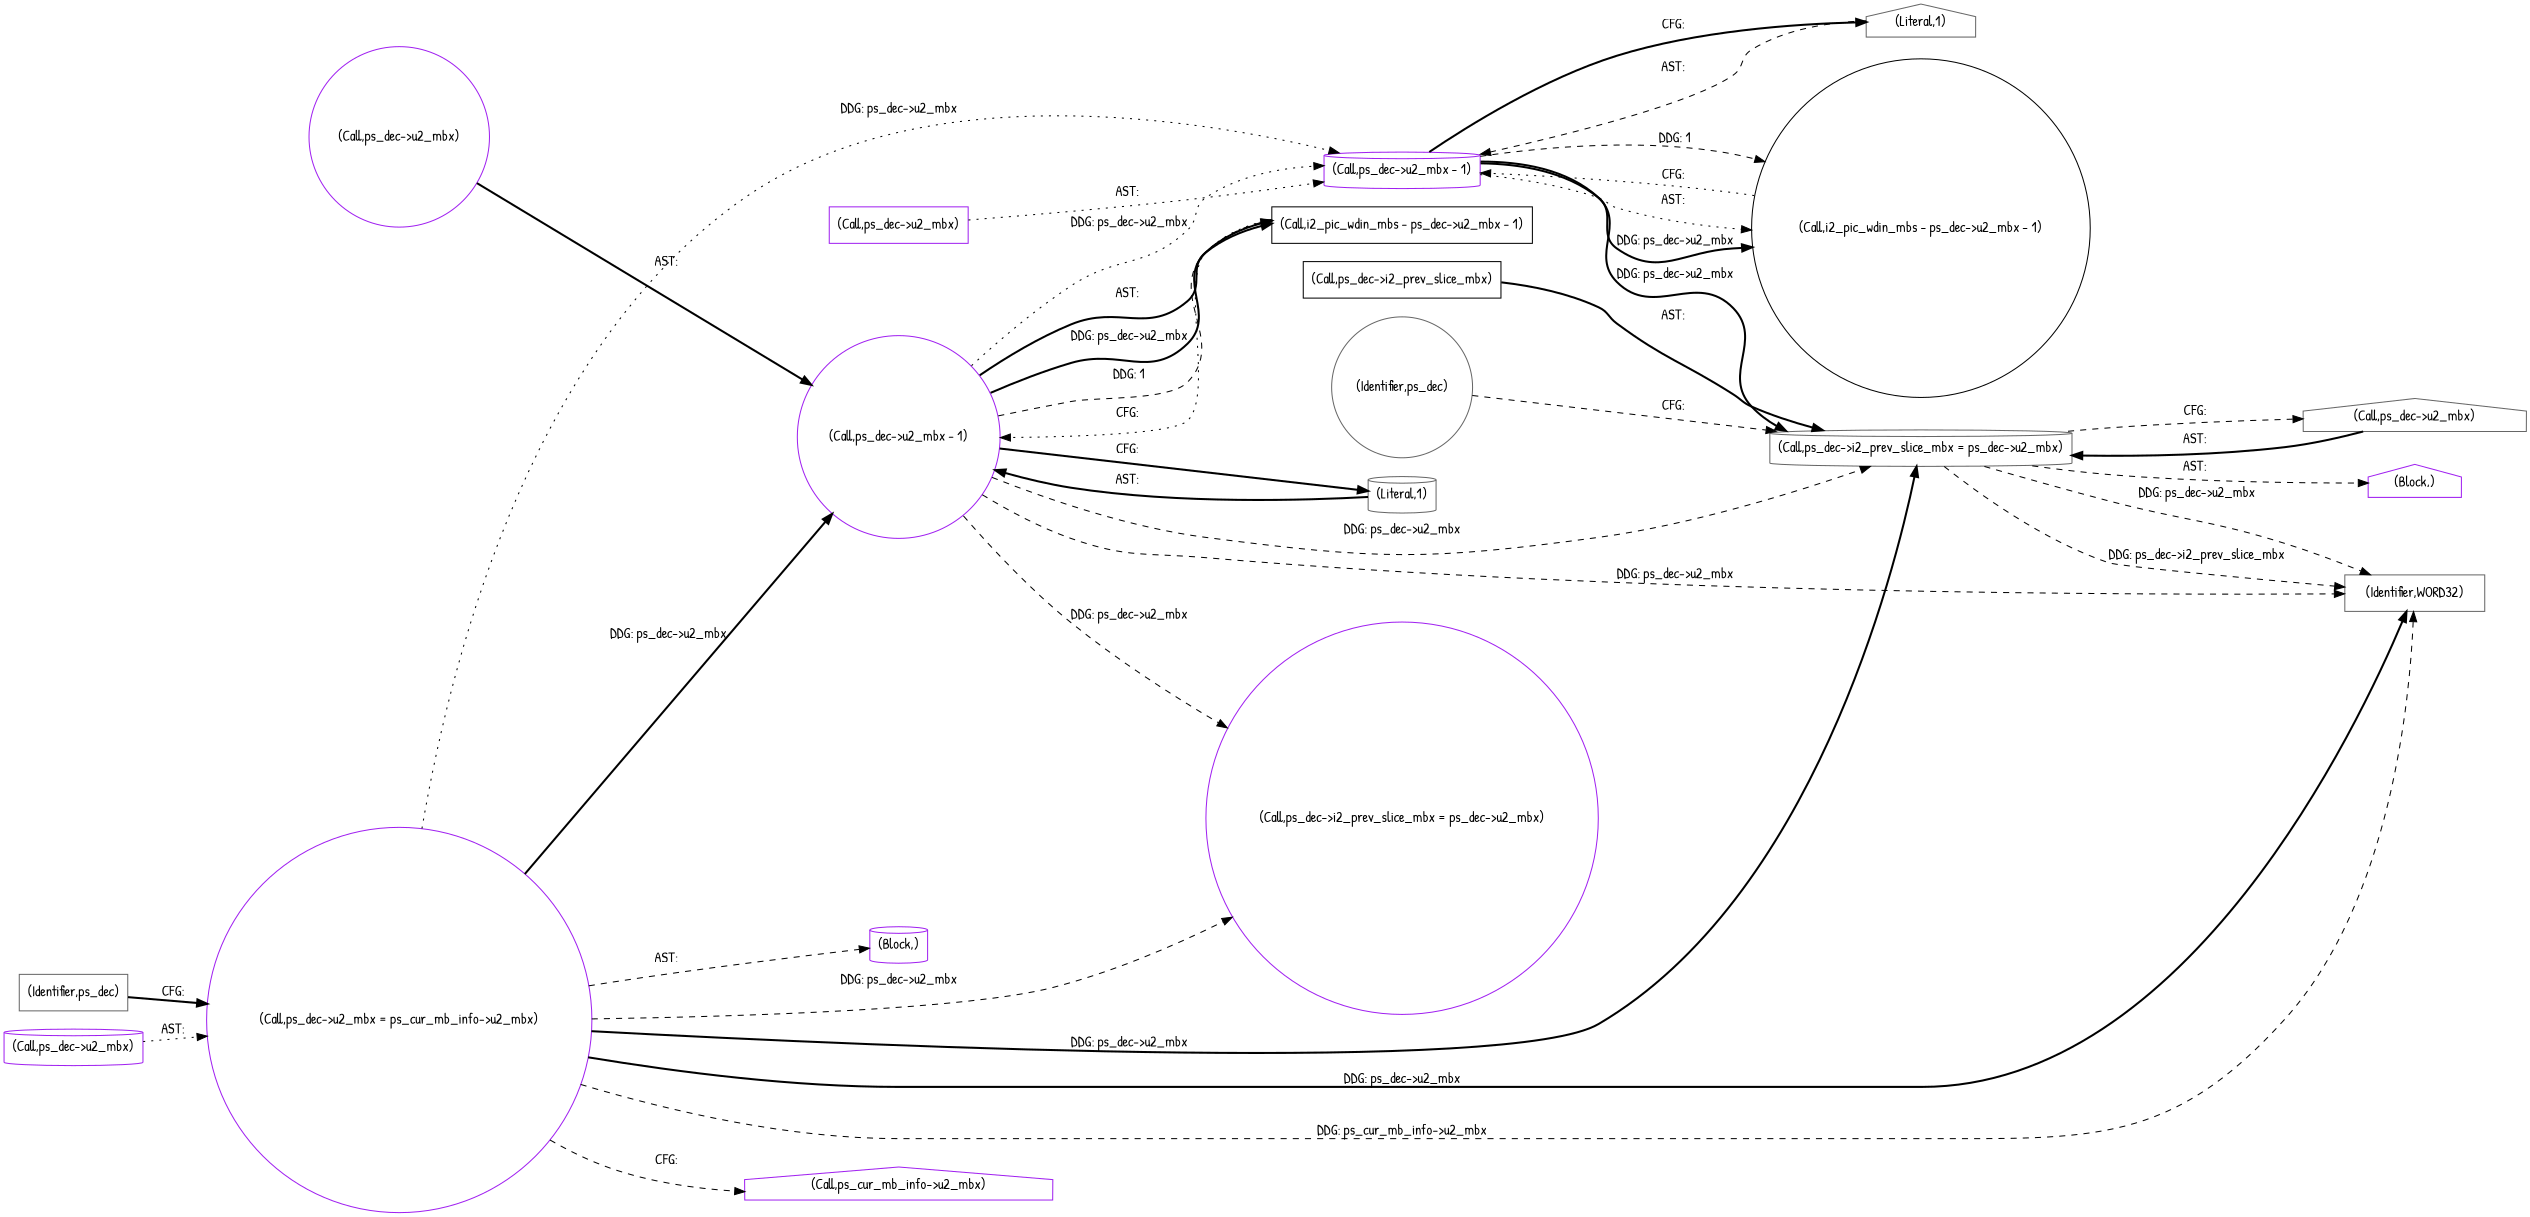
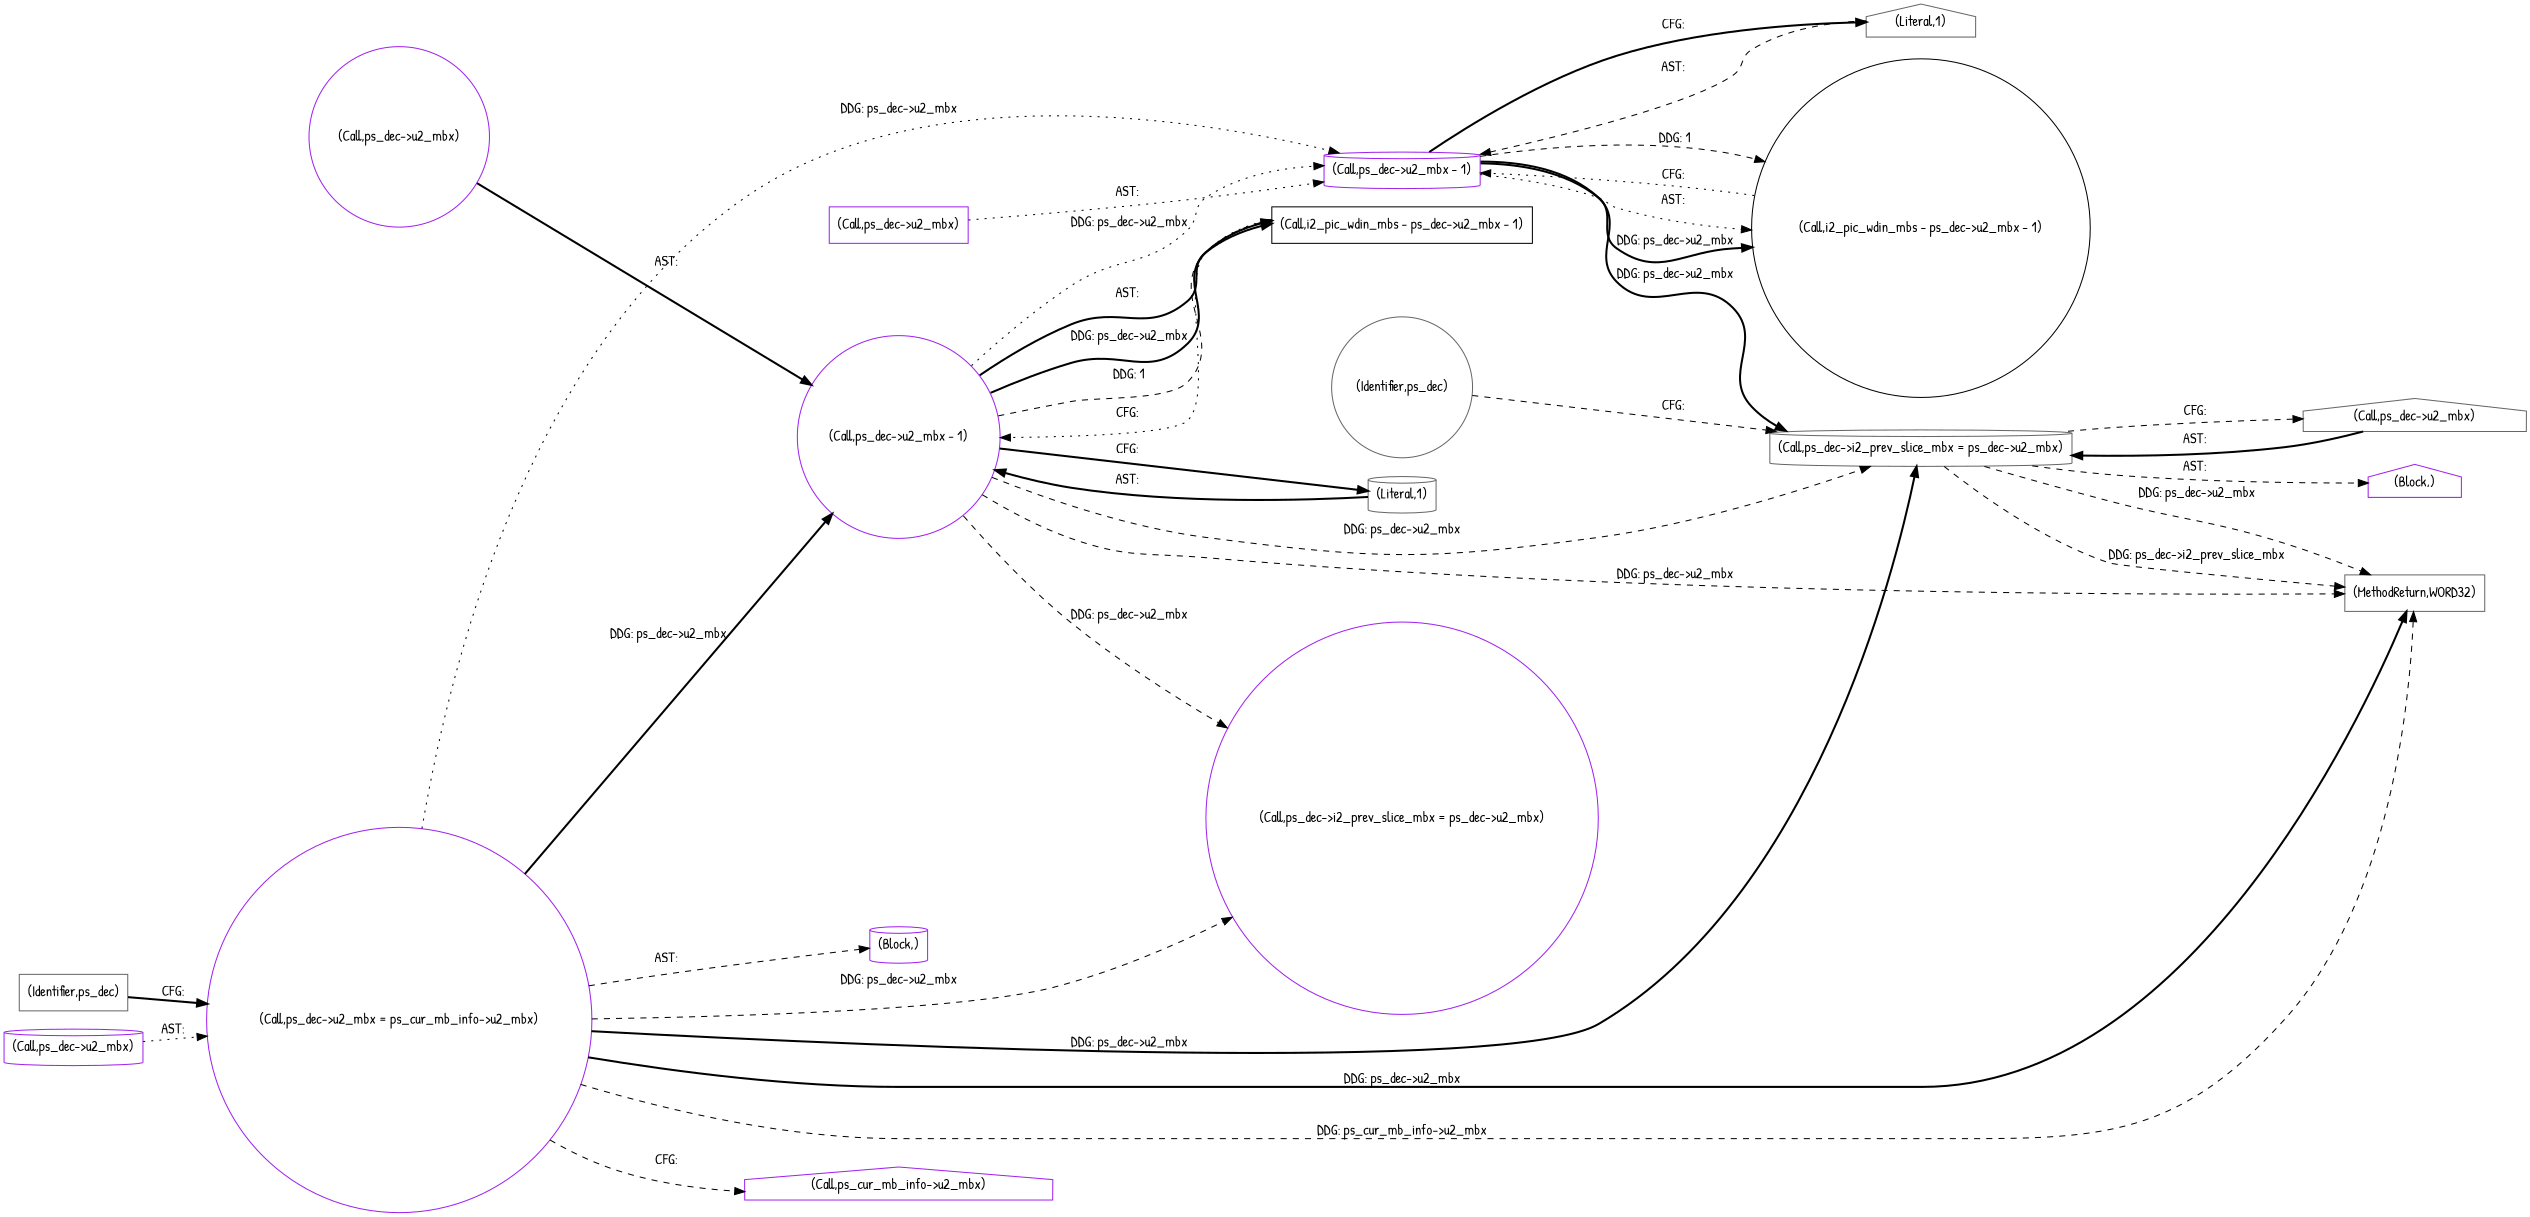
(1402, 280) -> none
(2415, 593) -> (2415, 593)
